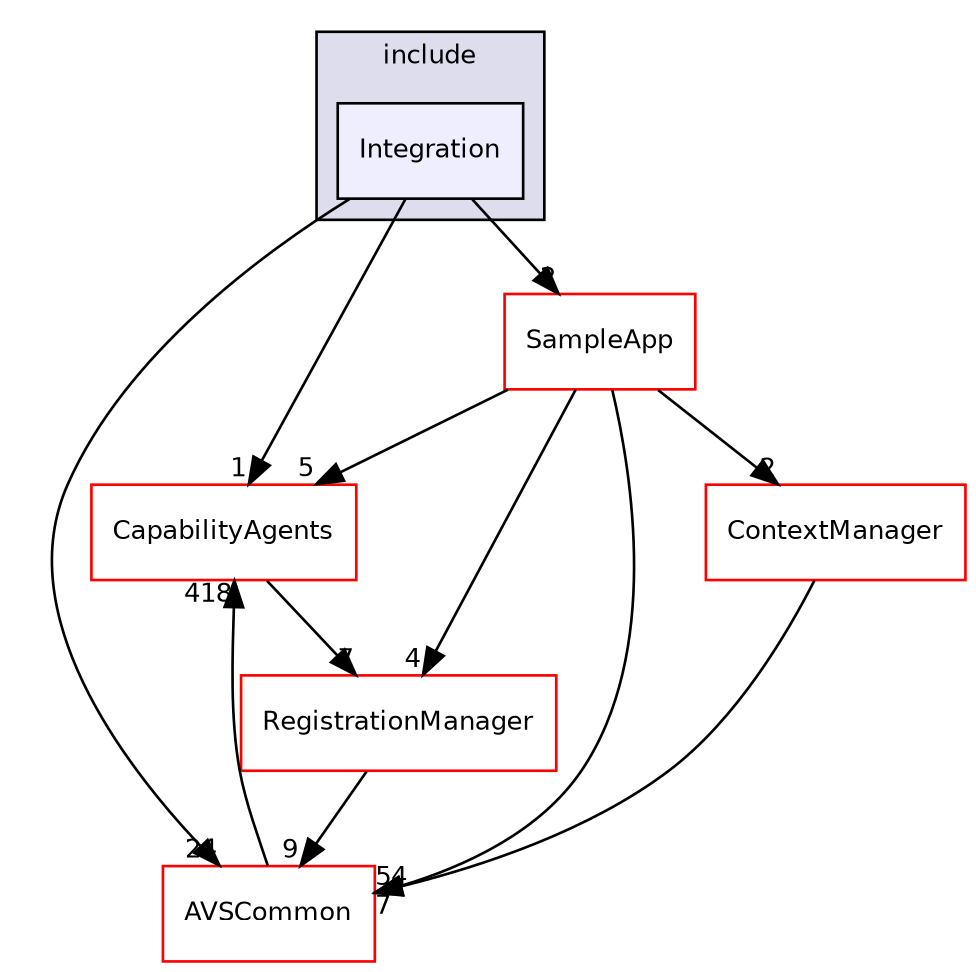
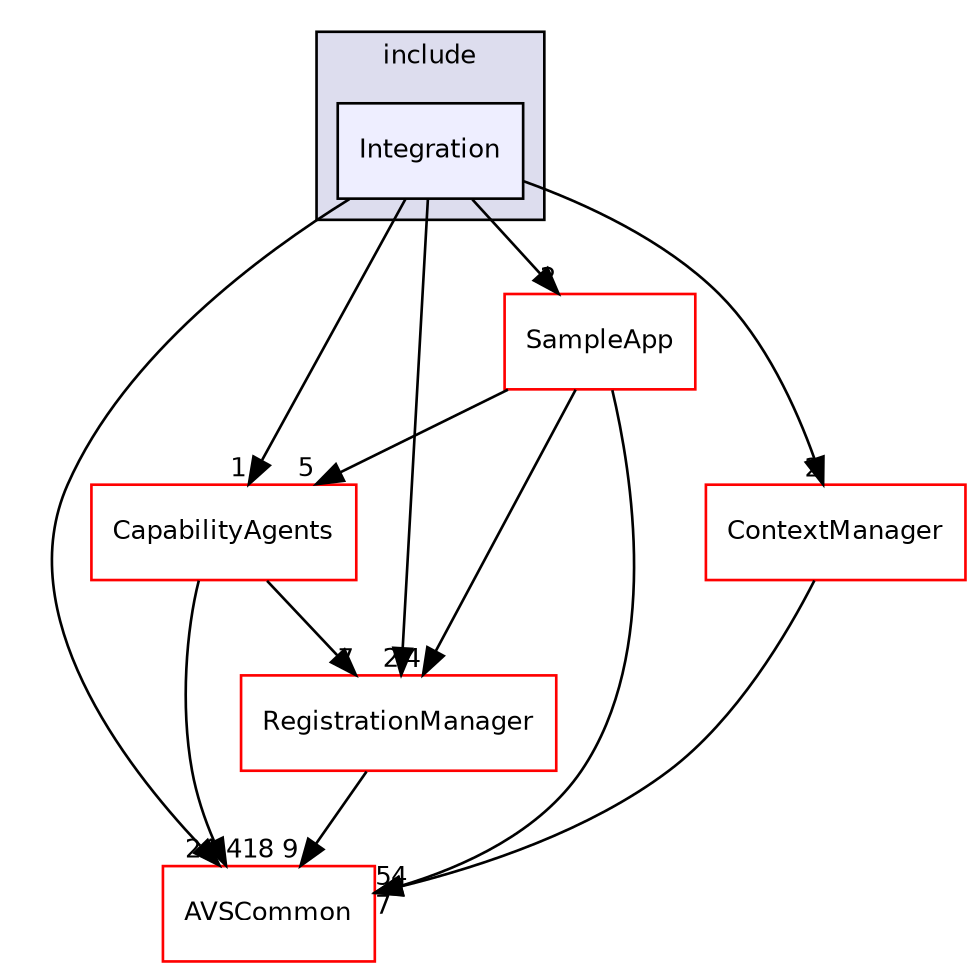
none -> (416, 412)
(707, 429) -> (706, 282)
(235, 739) -> (186, 712)
